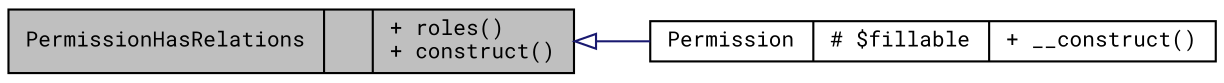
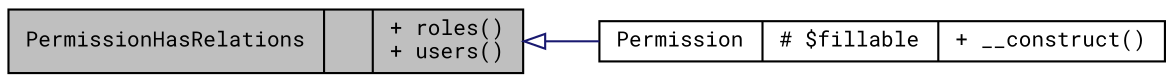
(473, 52) -> (448, 52)
